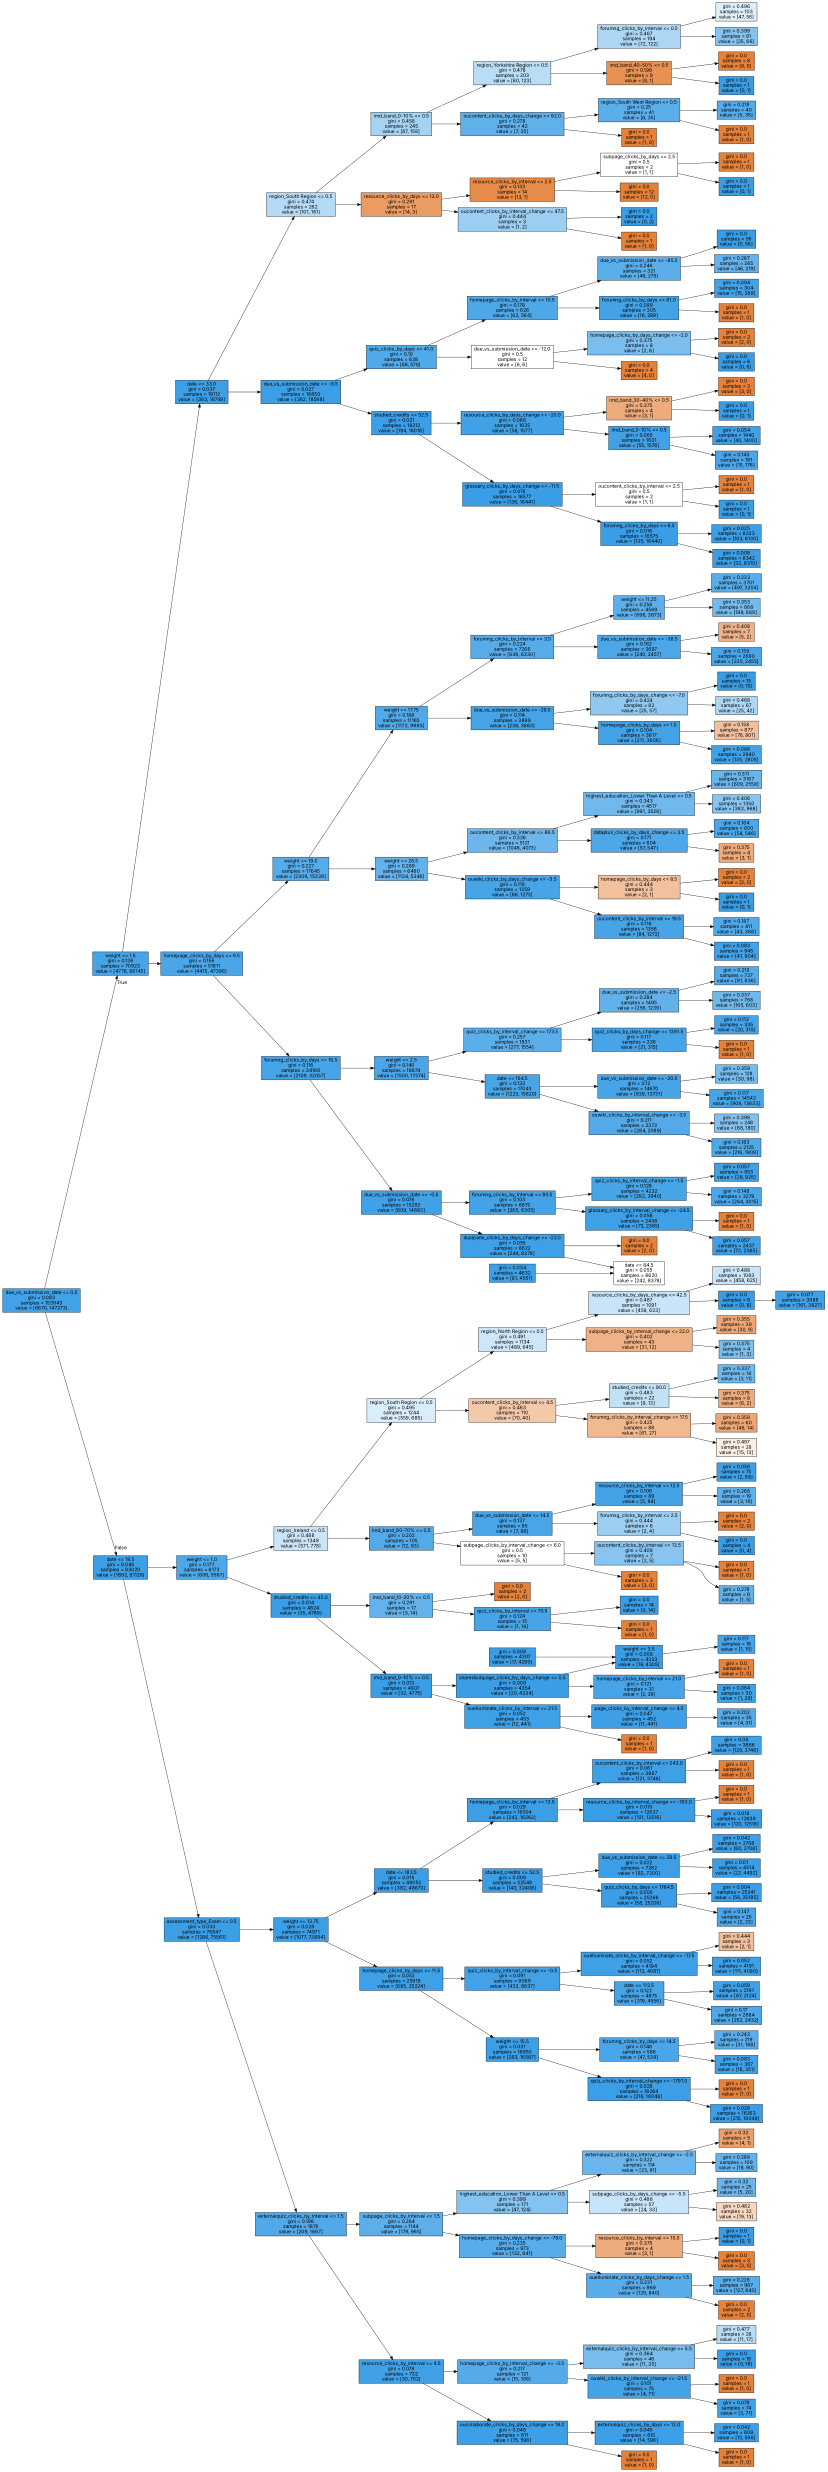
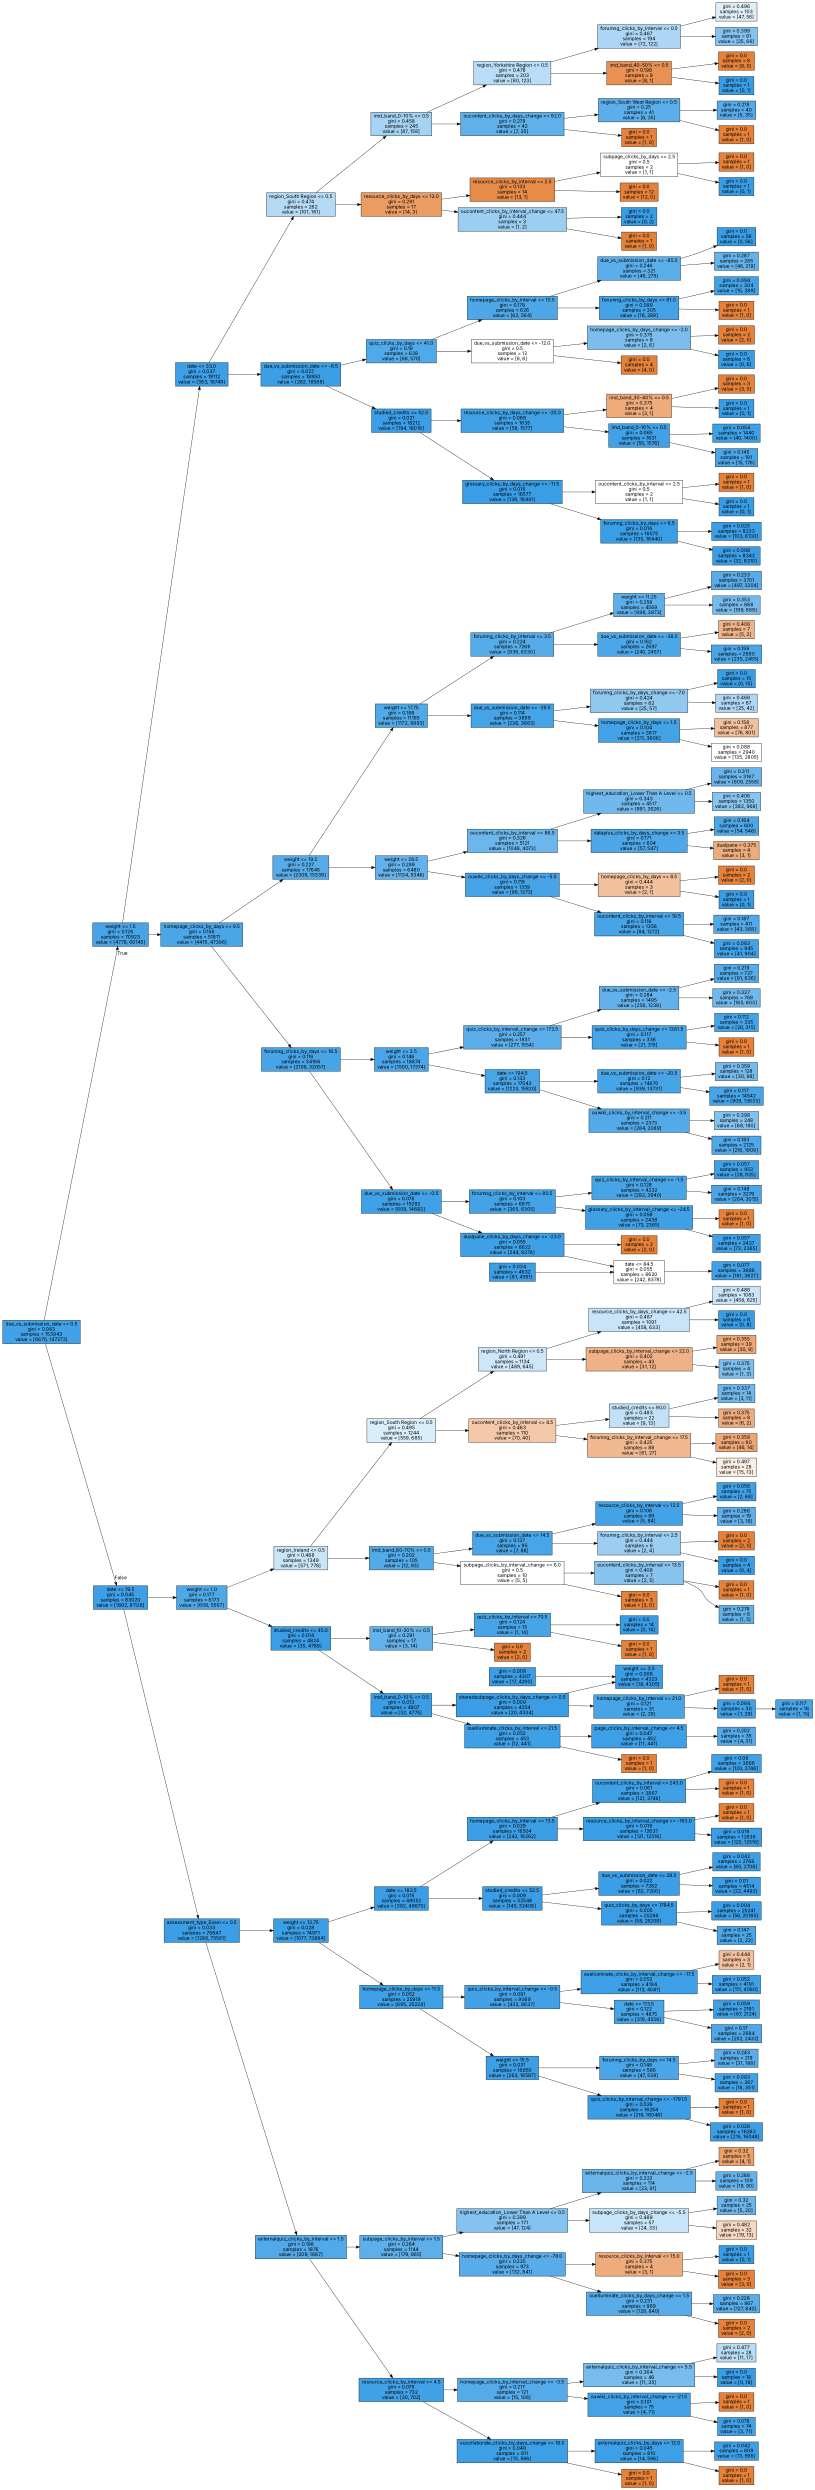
(736, 755) -> (736, 752)
(736, 853) -> (736, 851)
(763, 1300) -> (686, 1271)
(689, 1651) -> (764, 1709)
